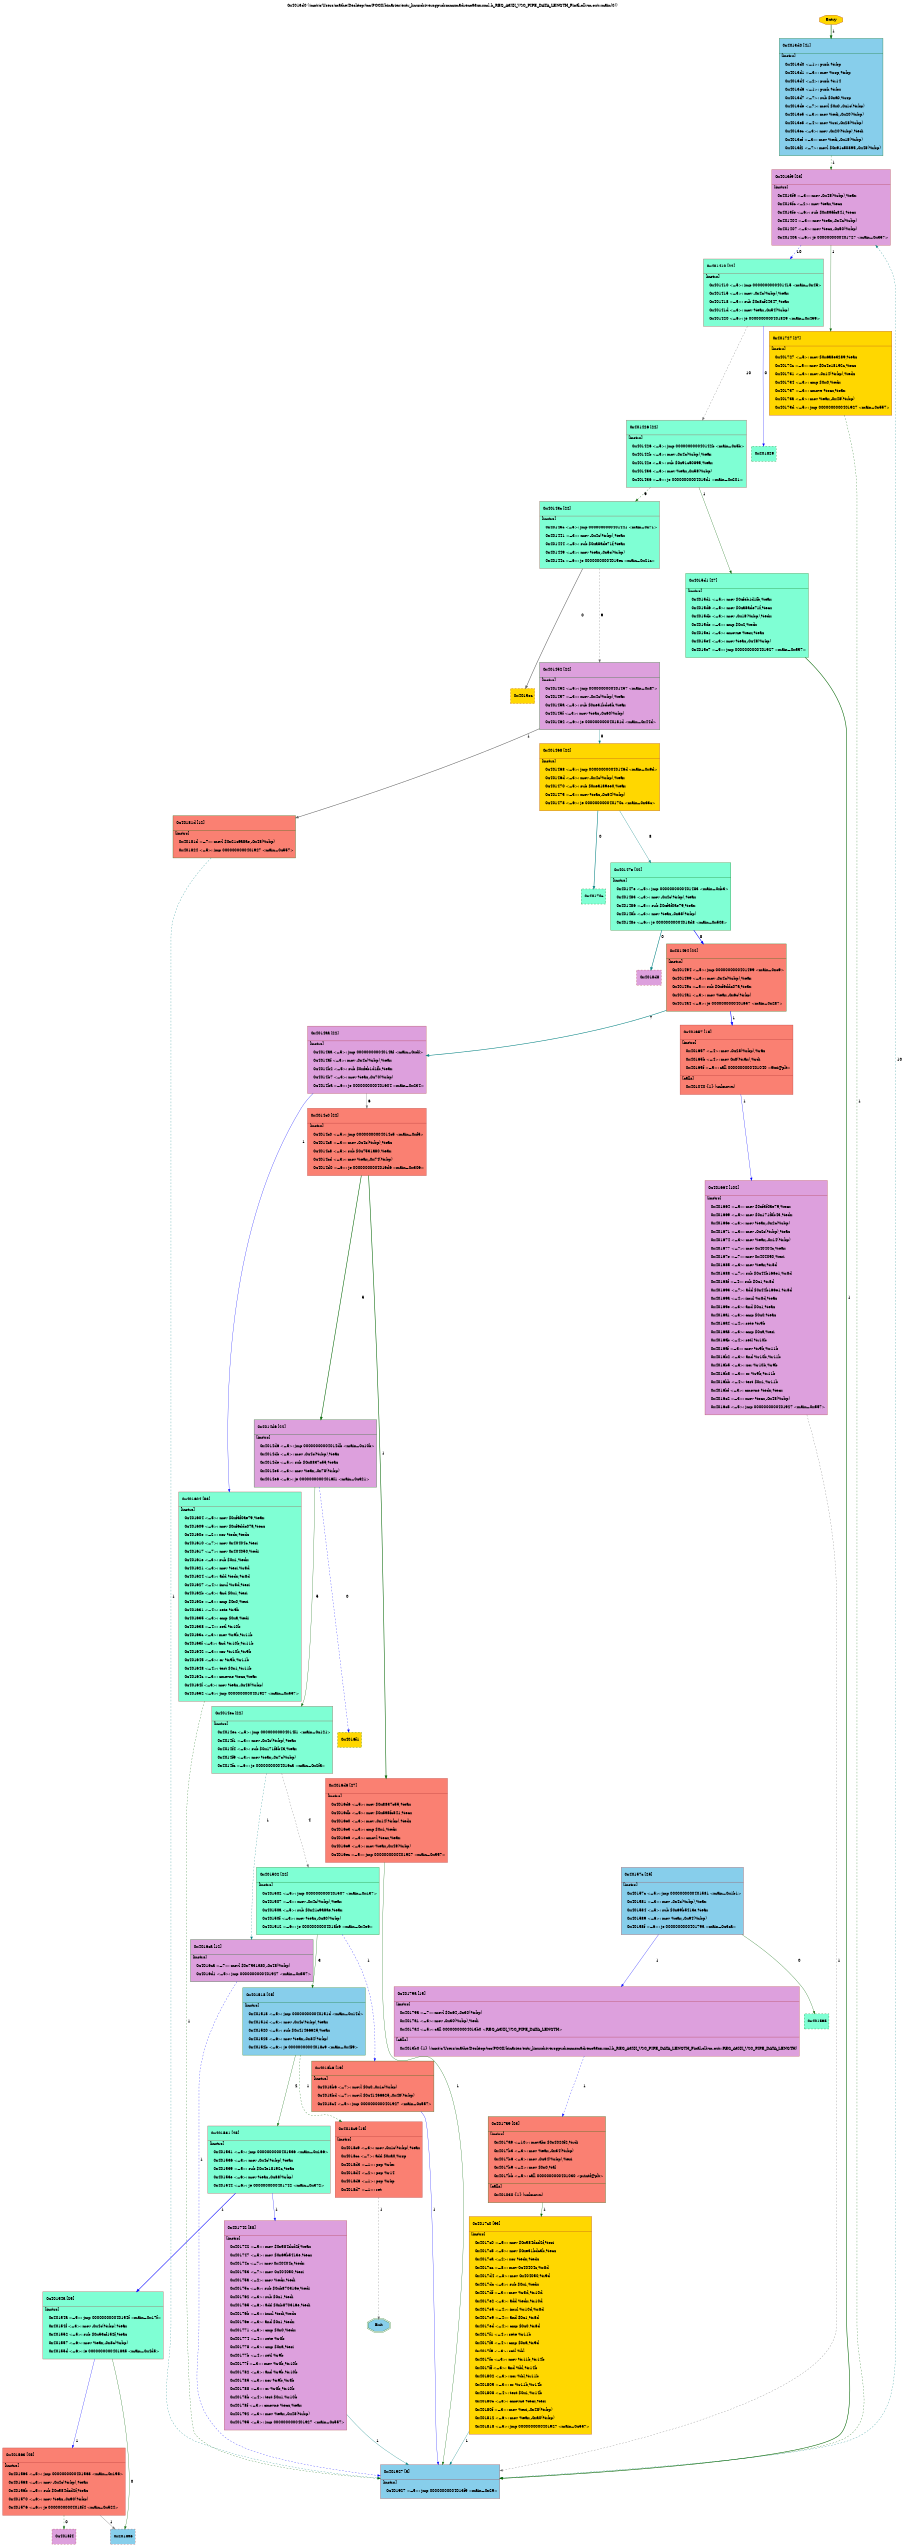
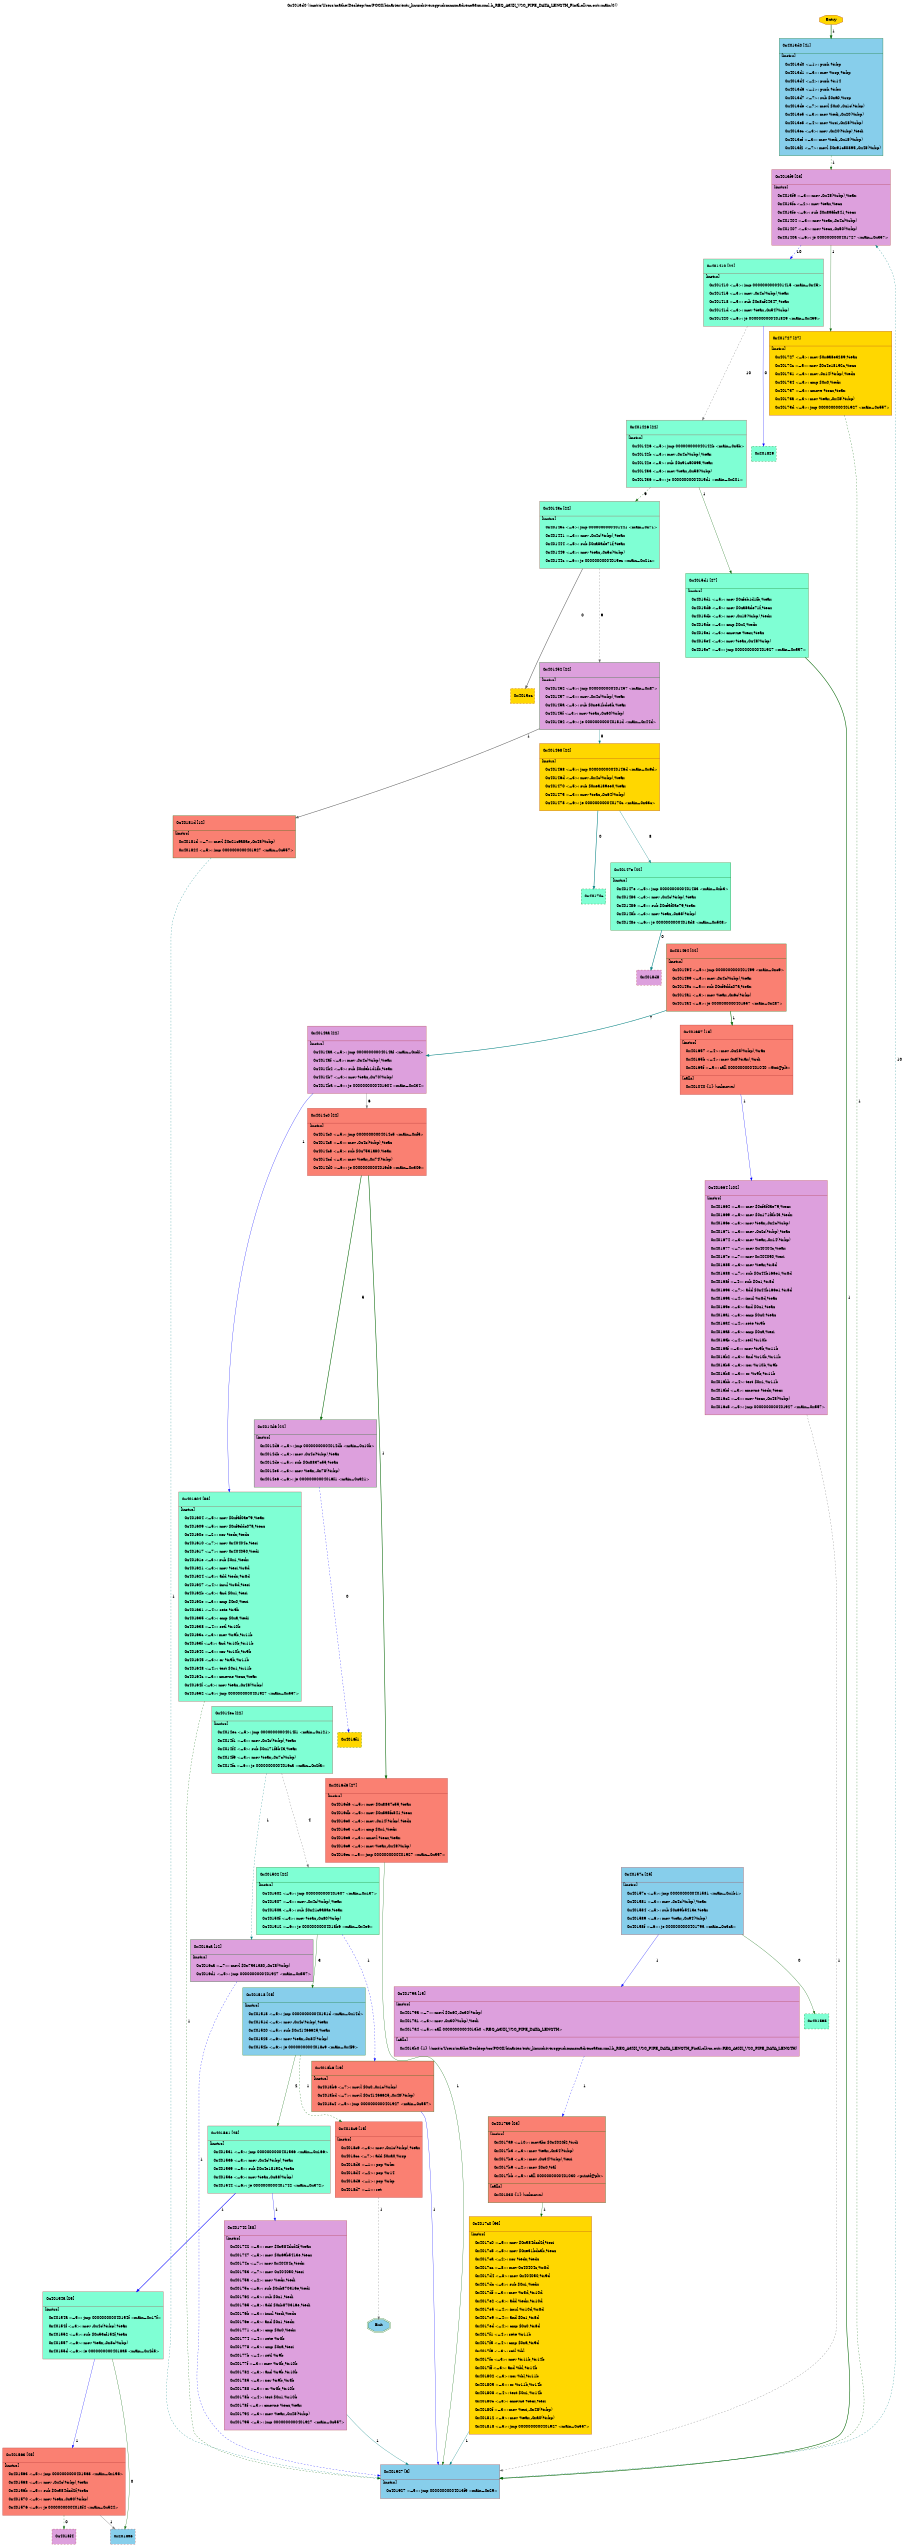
(698, 936) -> none
(731, 1017) -> (731, 1017)
(312, 1596) -> none
